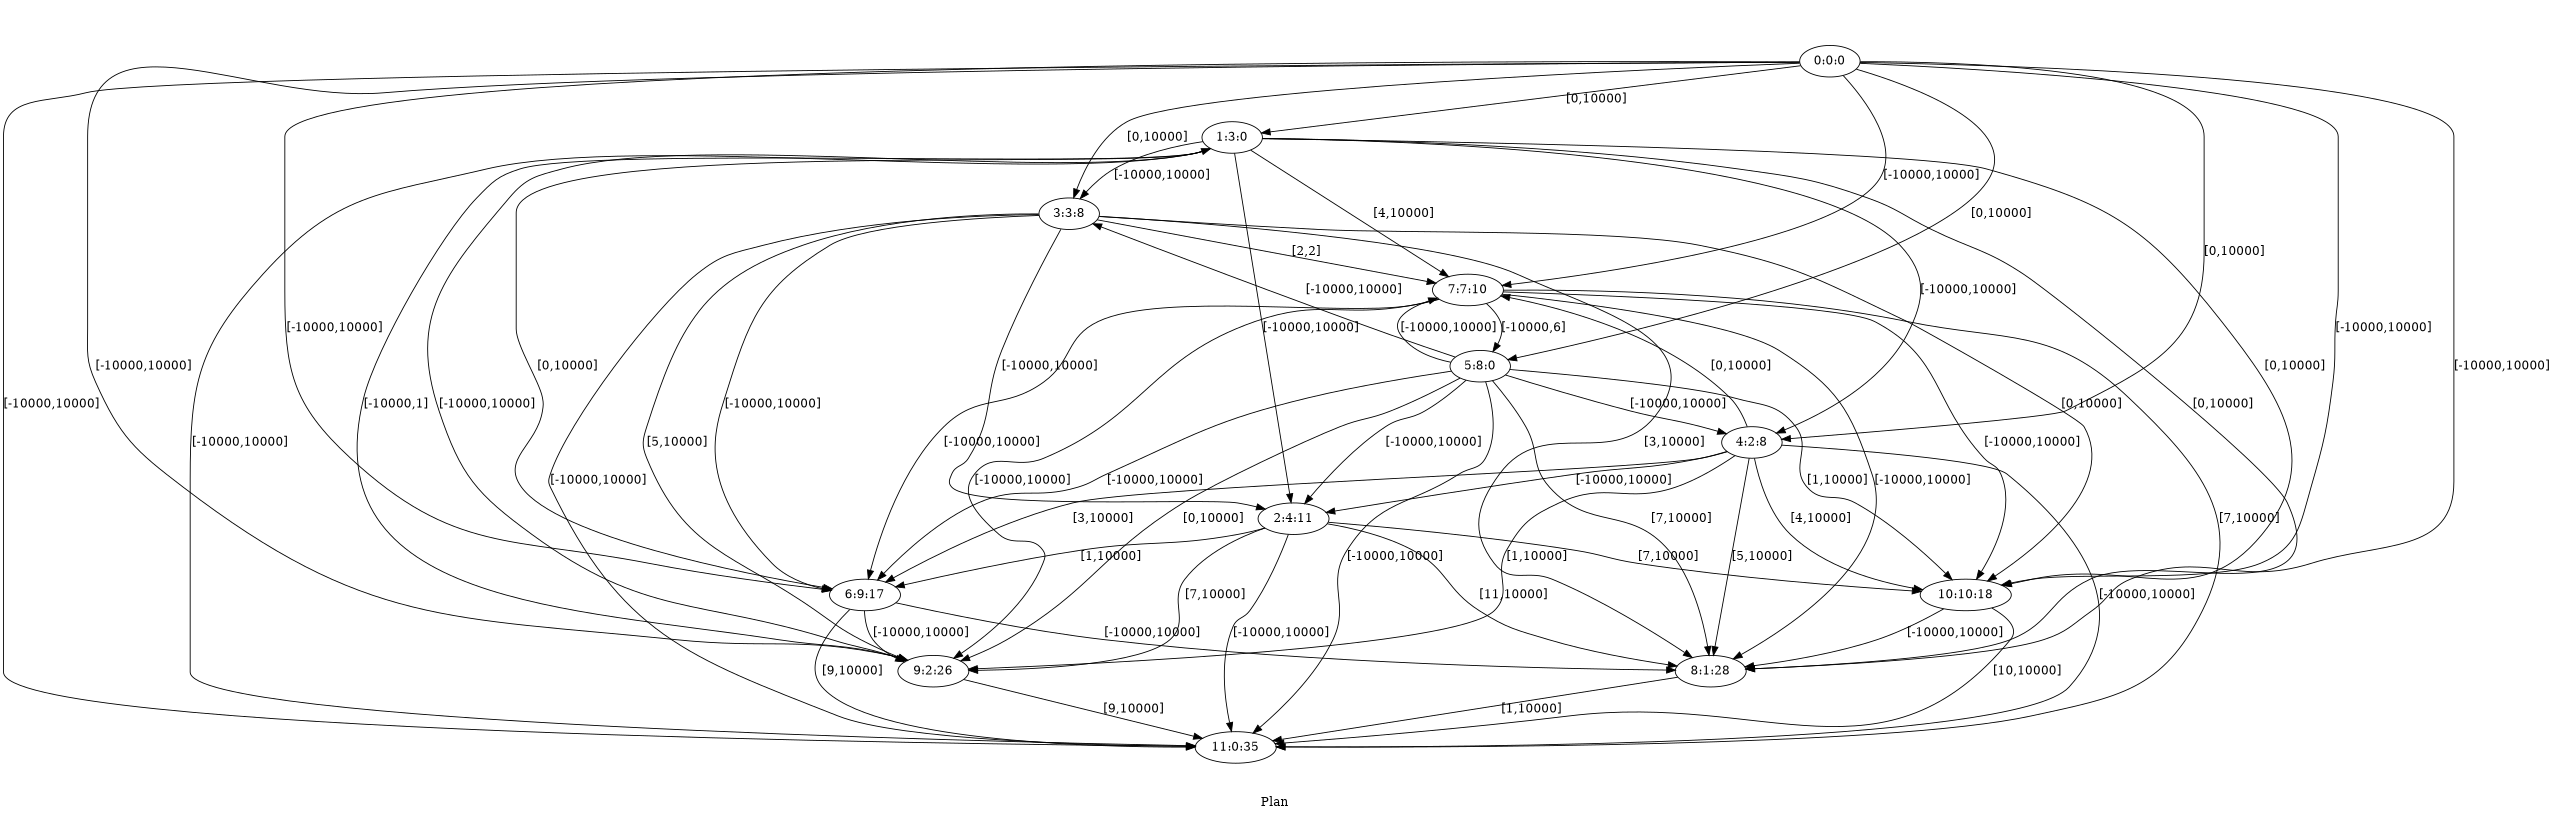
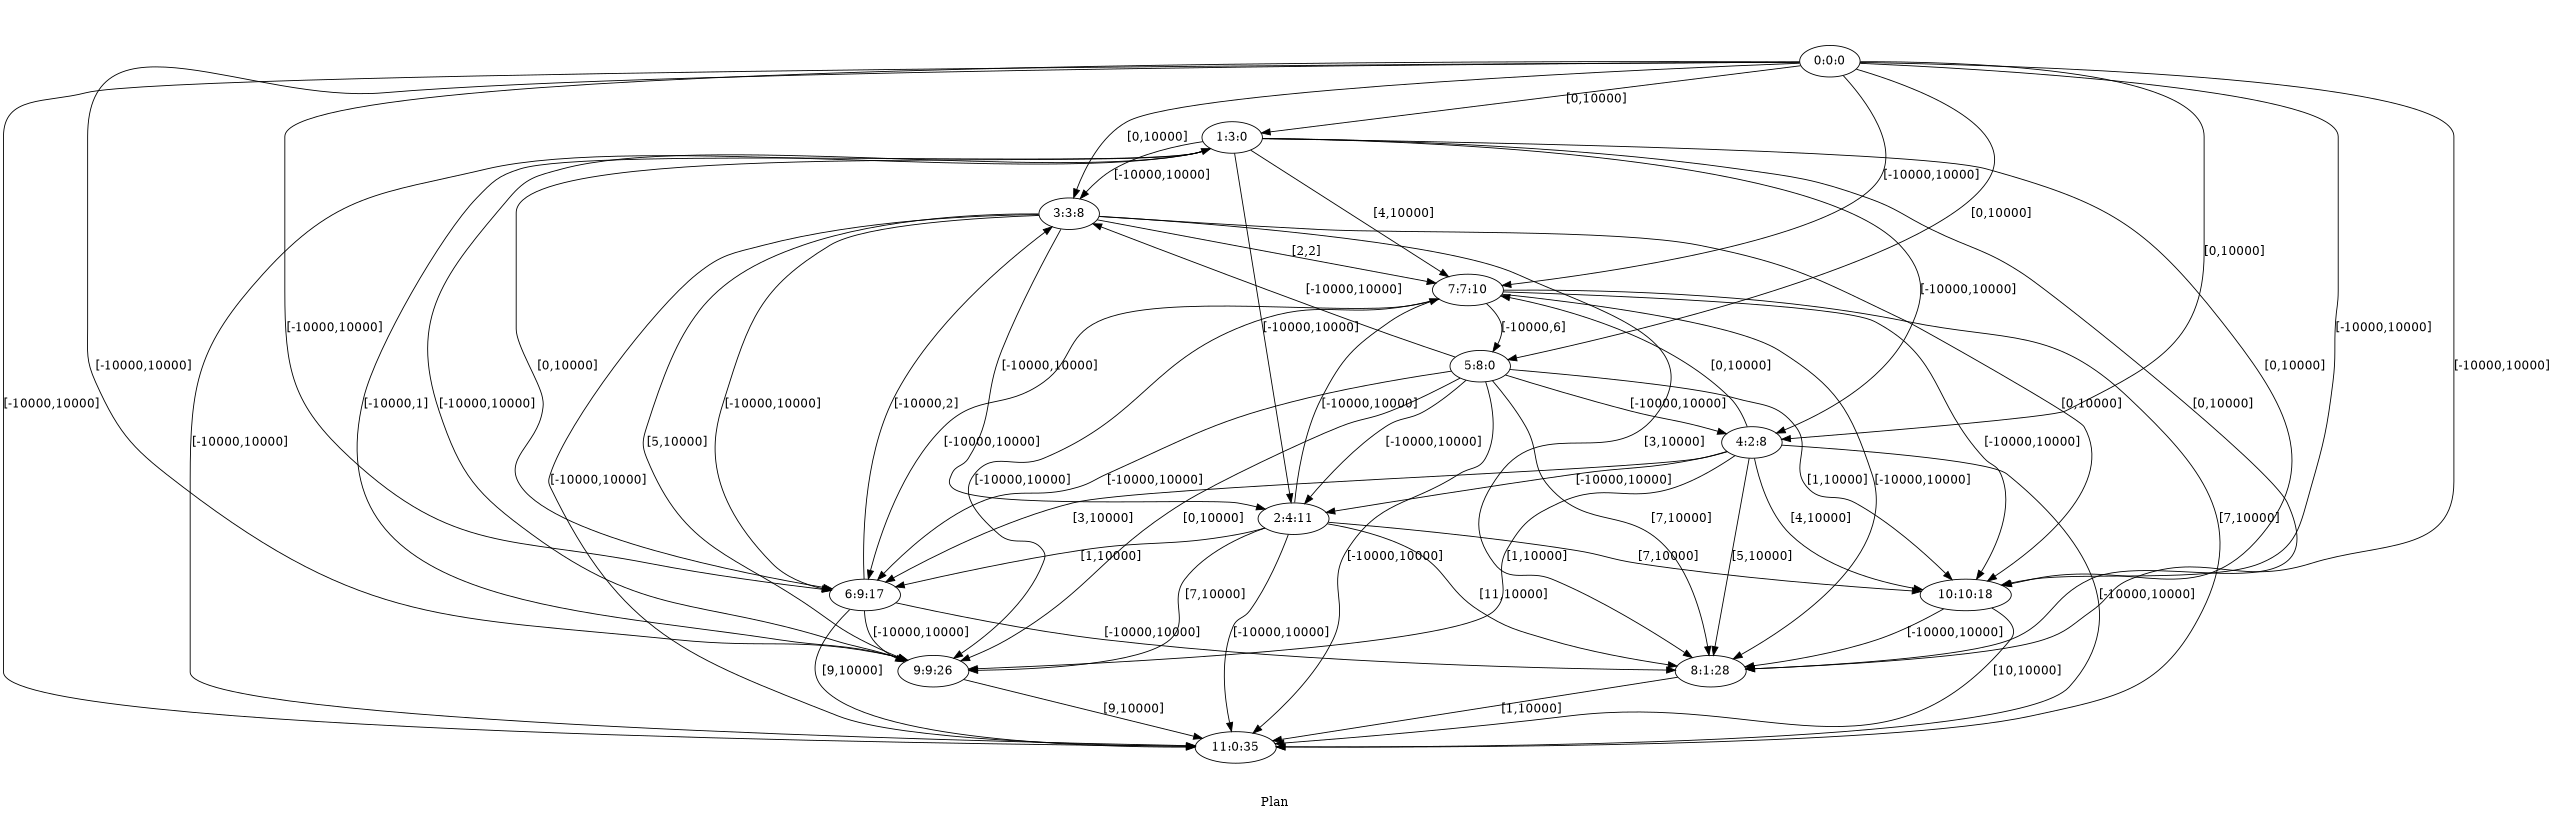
(1398, 330) -> (1331, 380)
none -> (904, 380)
(933, 671) -> (933, 671)
